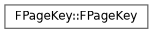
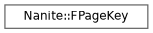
(76, 17) -> (76, 17)
